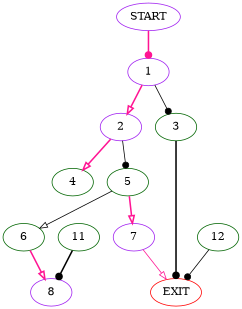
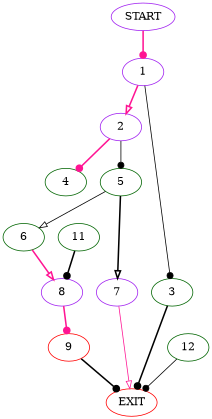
(99, 152) -> (96, 152)
(130, 206) -> (119, 233)
none -> (69, 347)
